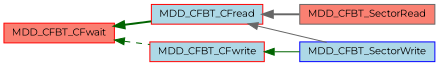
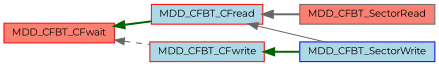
(137, 43) -> (137, 43)
(287, 52) -> (287, 52)
